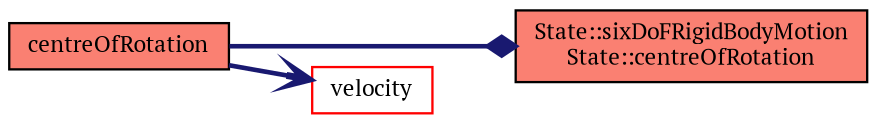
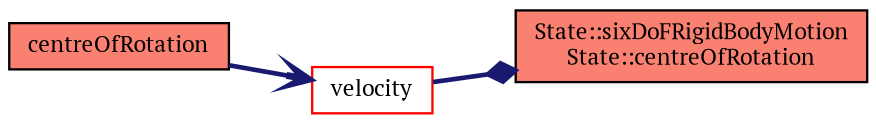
(359, 46) -> (460, 78)
